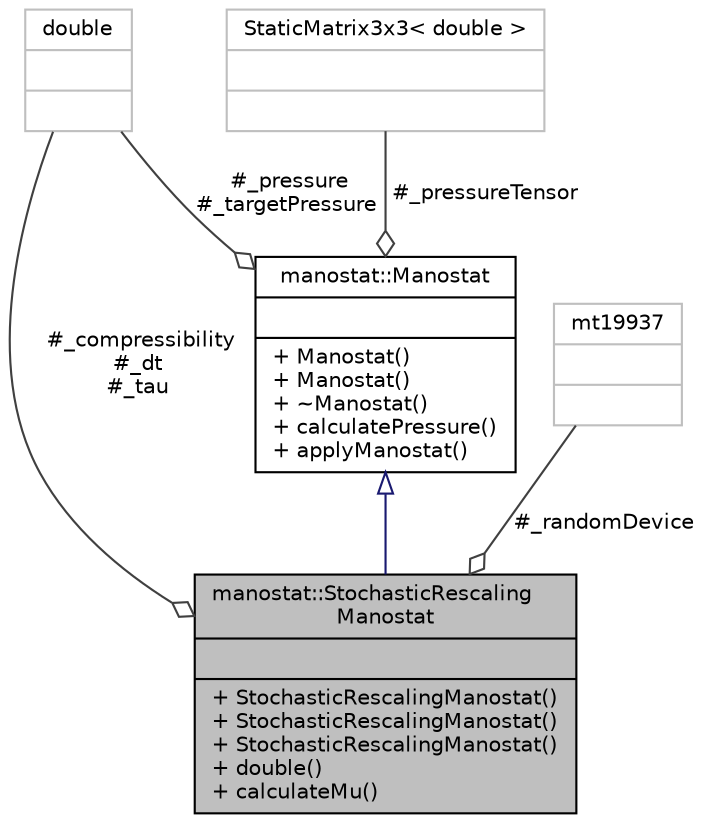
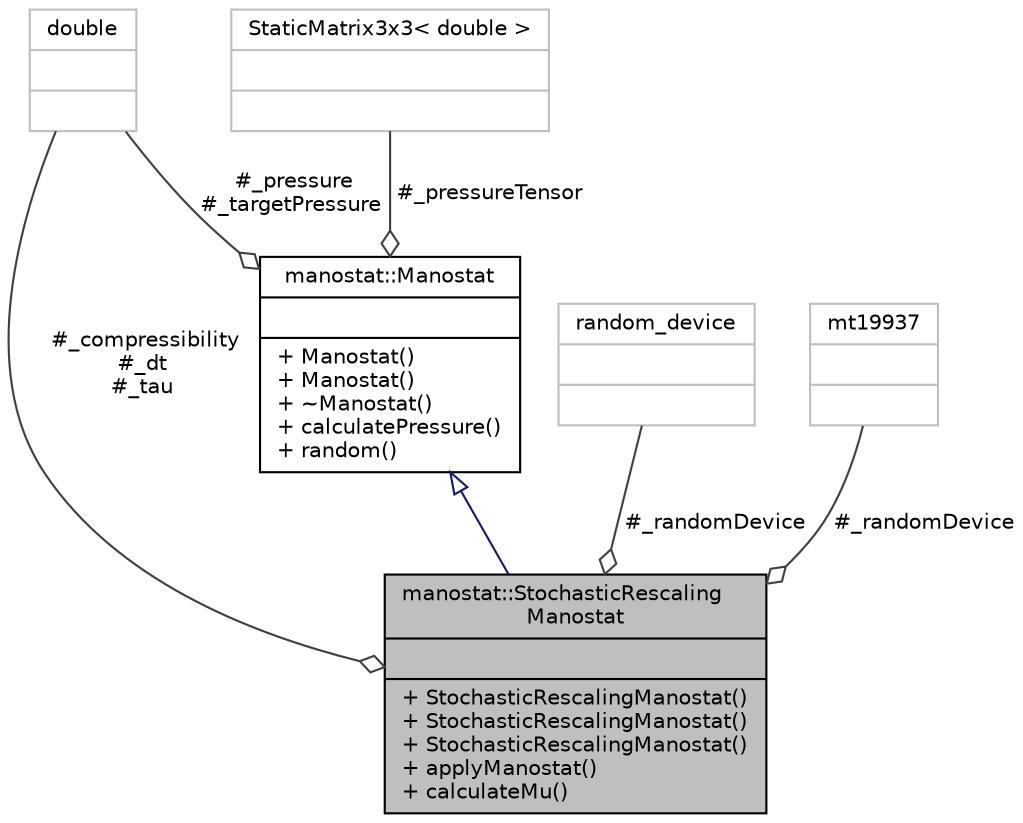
none -> (657, 365)
(371, 451) -> (338, 451)
(267, 769) -> (500, 769)
